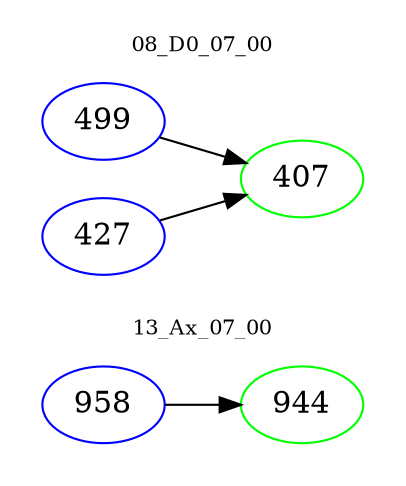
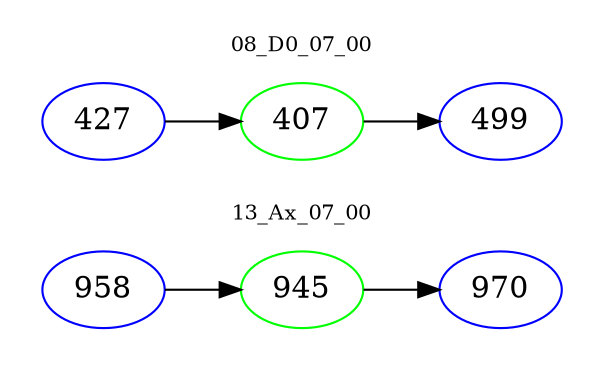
(192, 147) -> (391, 121)
none -> (501, 290)
(302, 405) -> (302, 290)
